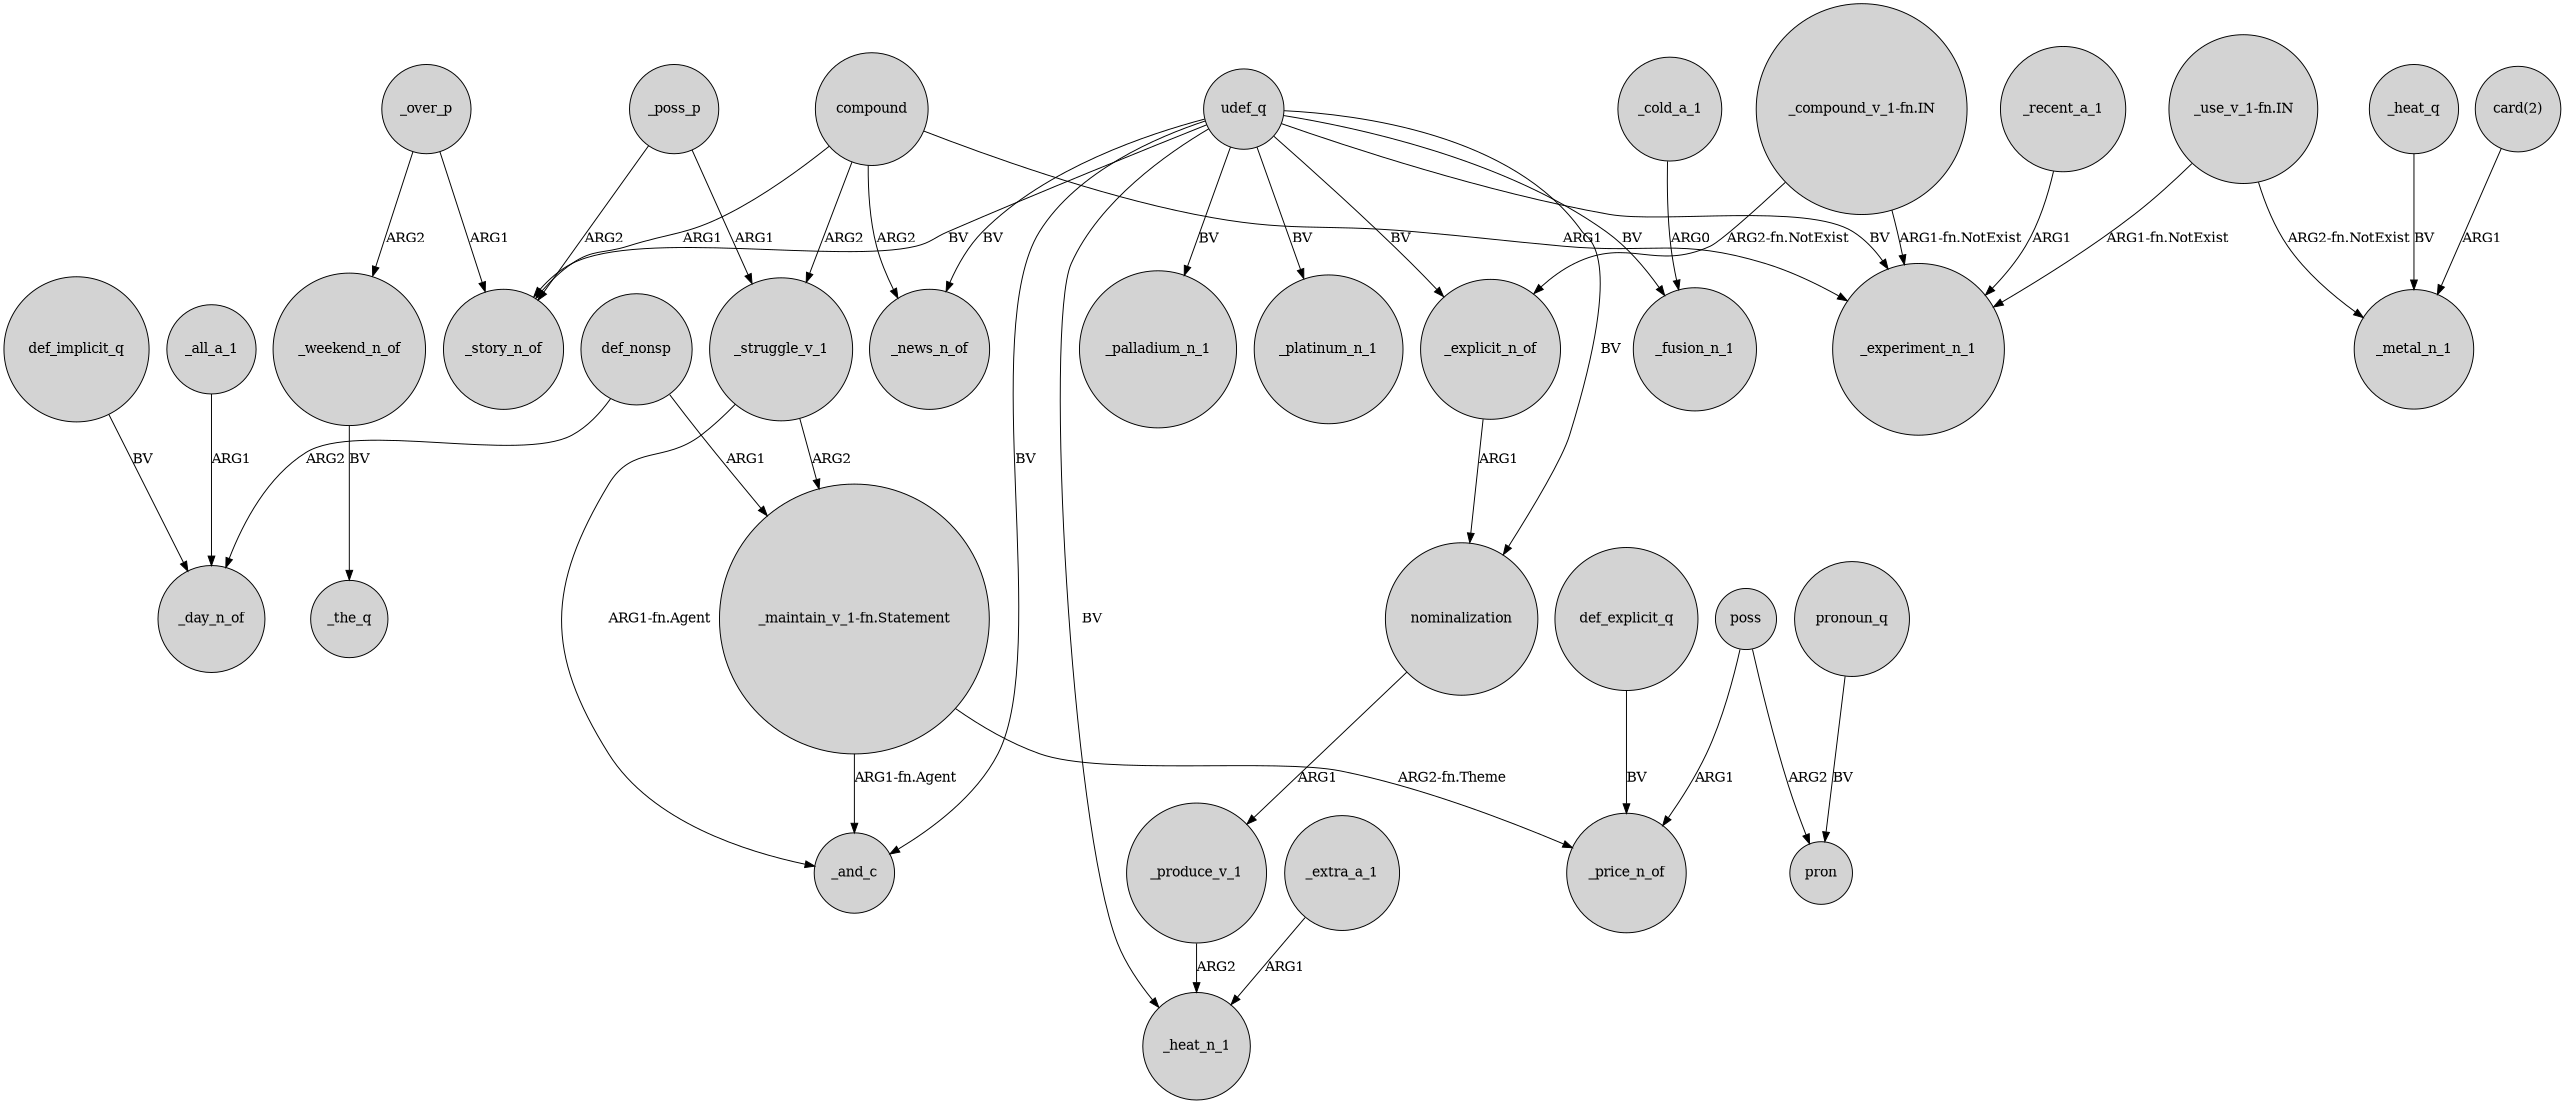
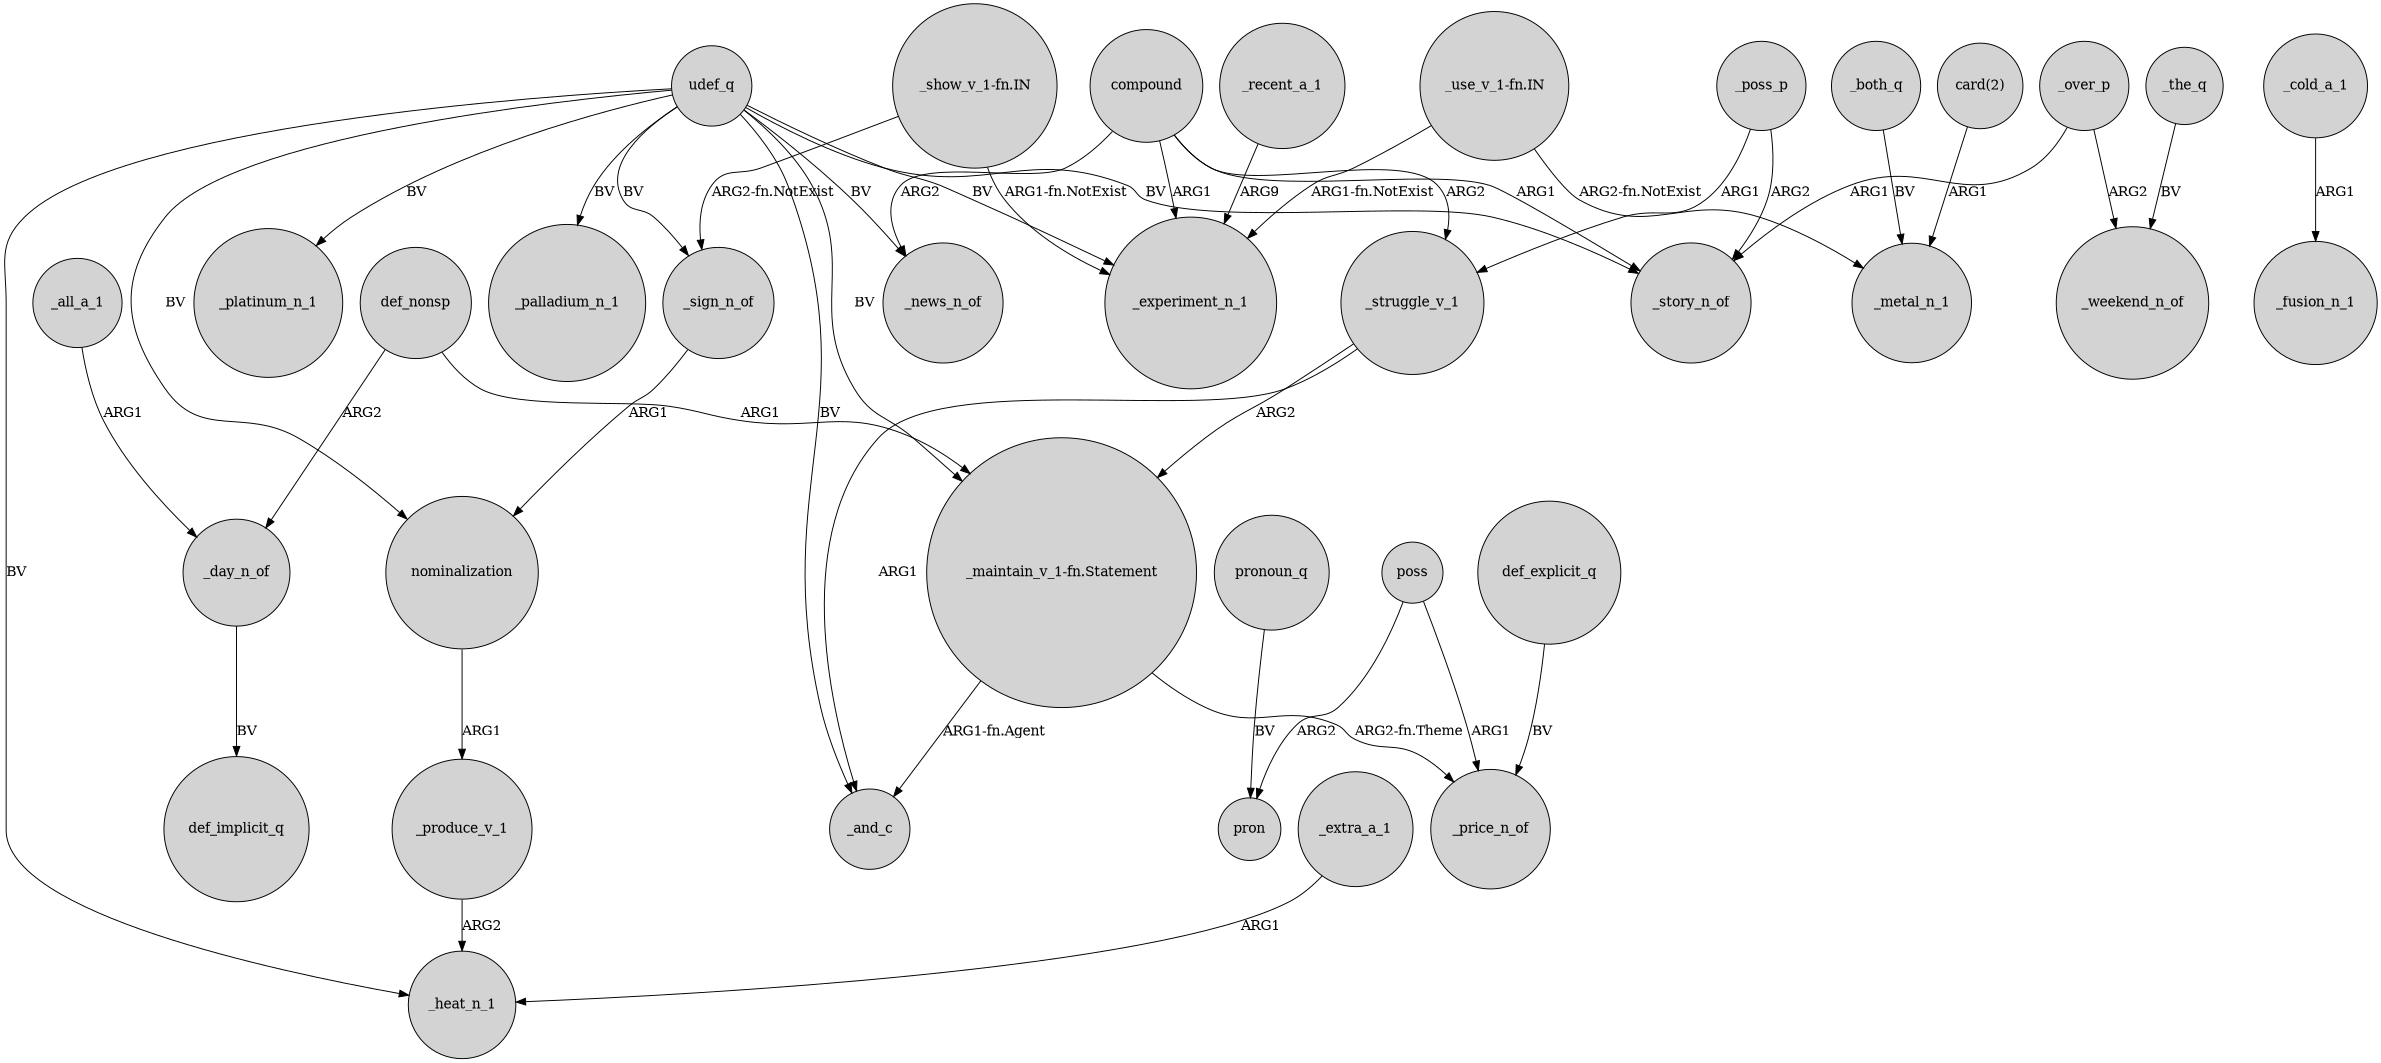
(1862, 109) -> (975, 86)
(2414, 109) -> (1876, 86)
(1488, 170) -> (832, 303)
(1691, 239) -> (2335, 193)
(2052, 239) -> (1260, 193)
(1491, 349) -> (718, 303)
(146, 488) -> (237, 686)
(349, 498) -> (2164, 171)
(660, 619) -> (898, 573)
